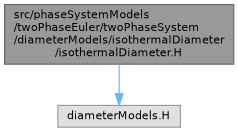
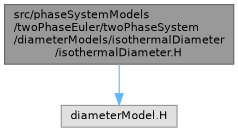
(119, 116) -> (119, 116)
